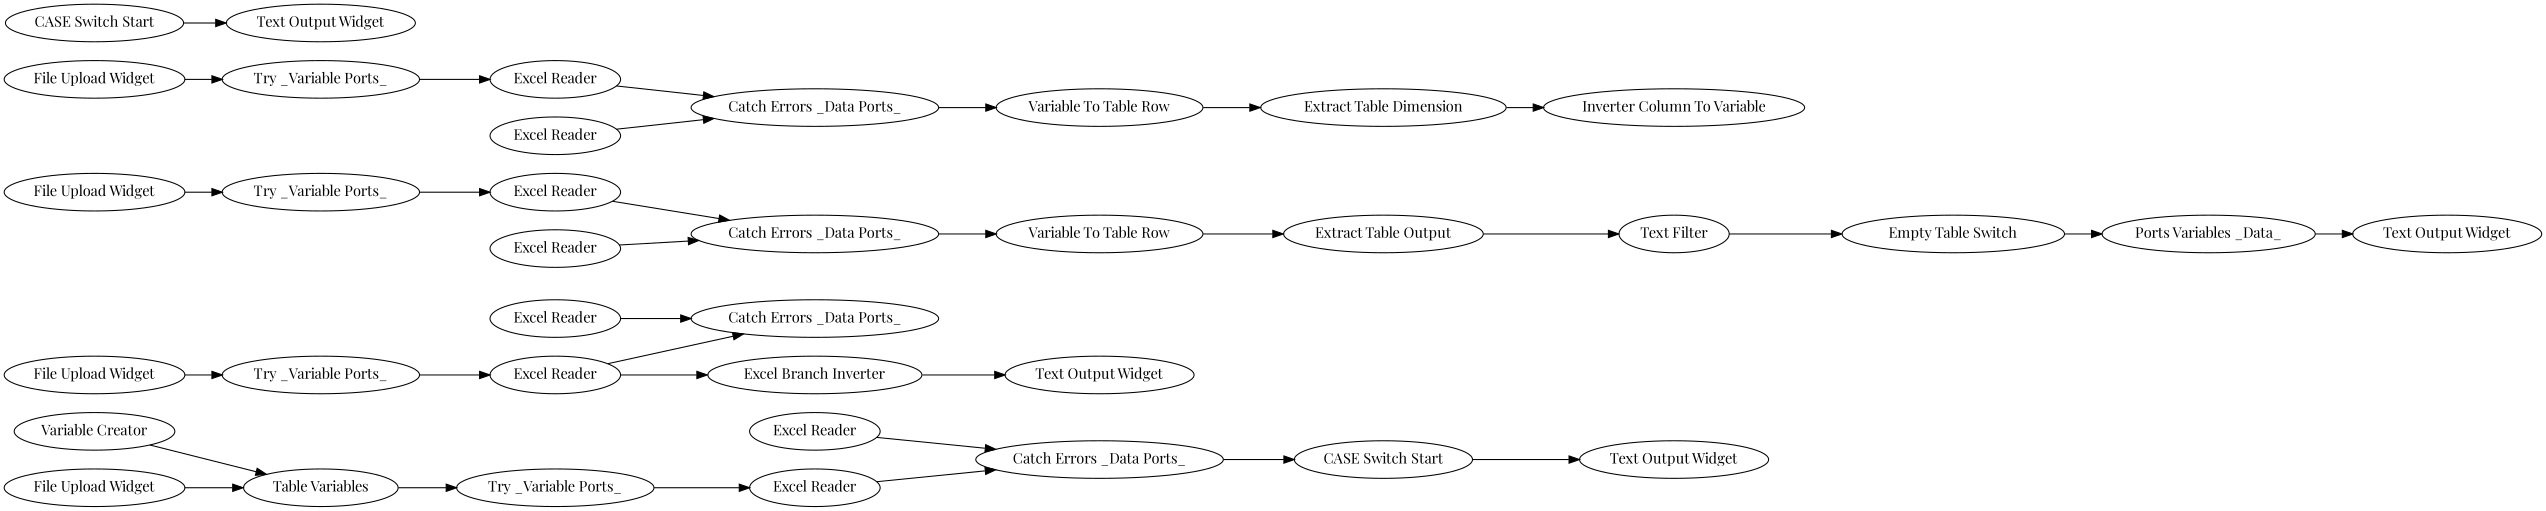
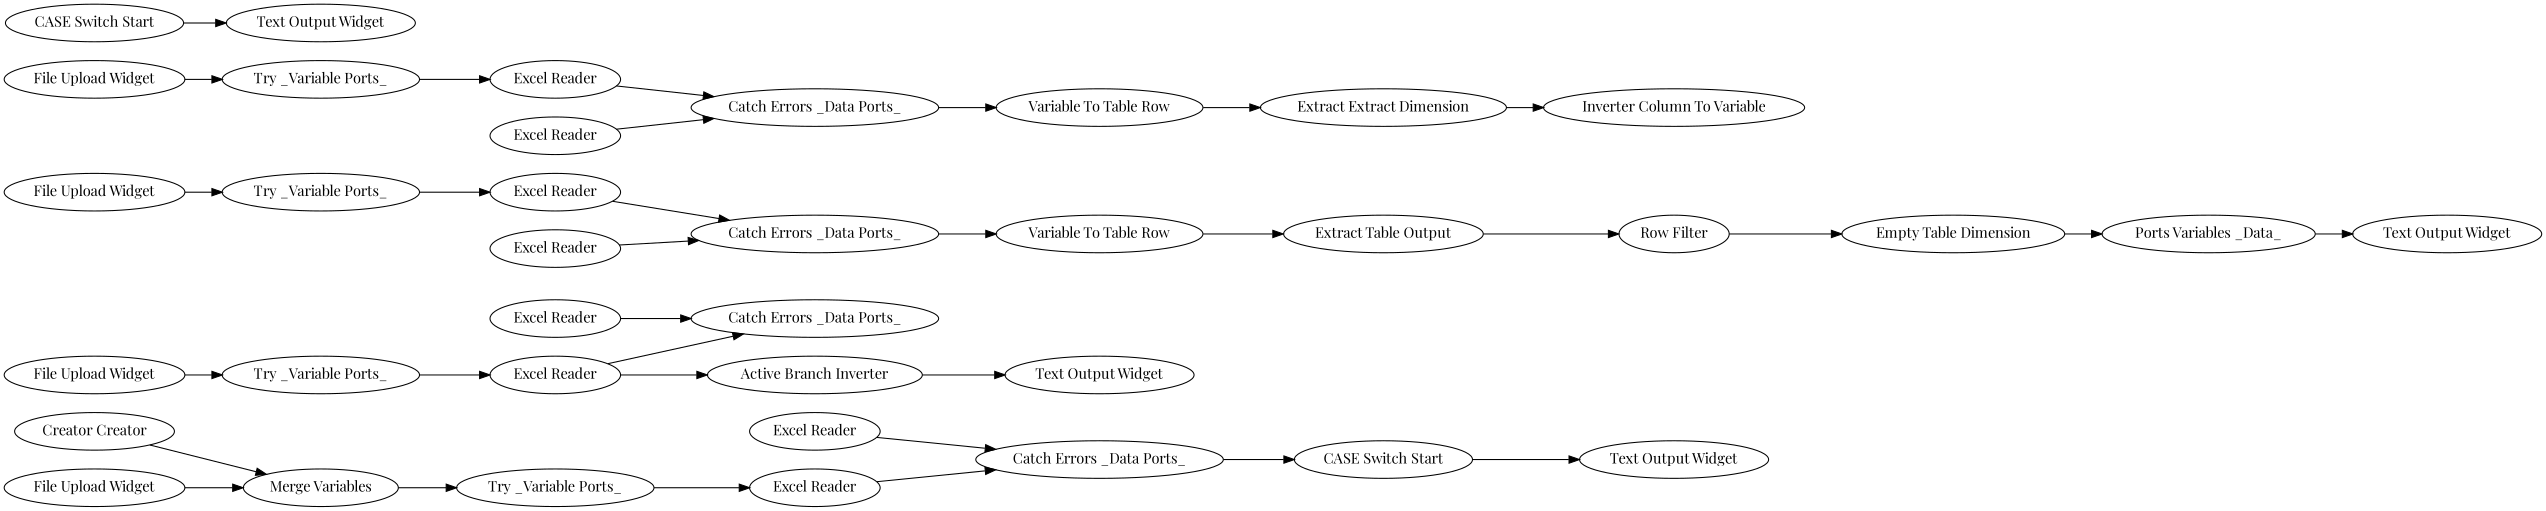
(1383, 108) -> (1383, 108)
(1674, 234) -> (1674, 234)
(1953, 234) -> (1953, 234)
(815, 375) -> (815, 375)
(95, 431) -> (95, 431)
(321, 488) -> (321, 488)
